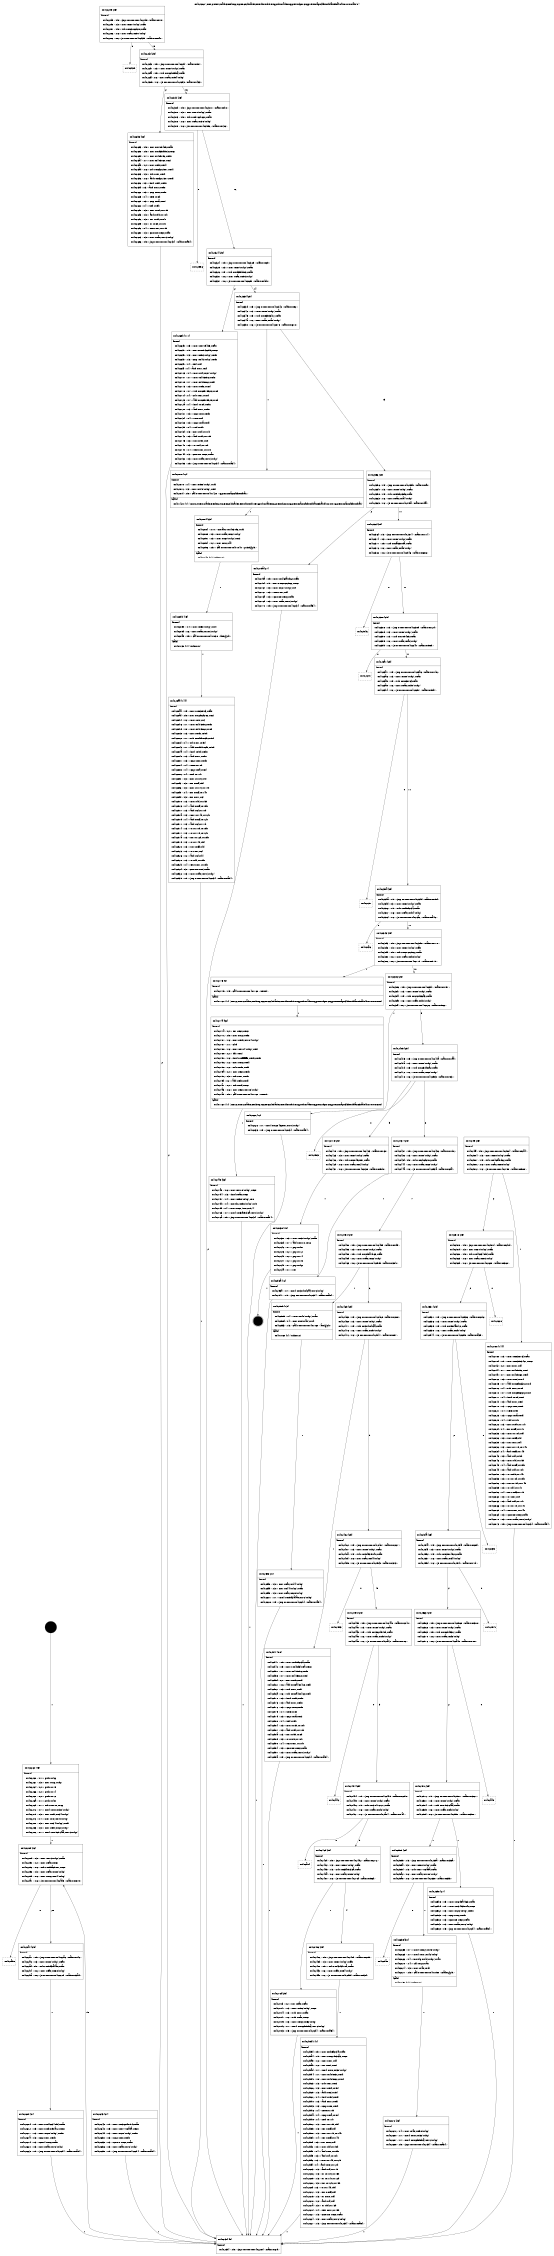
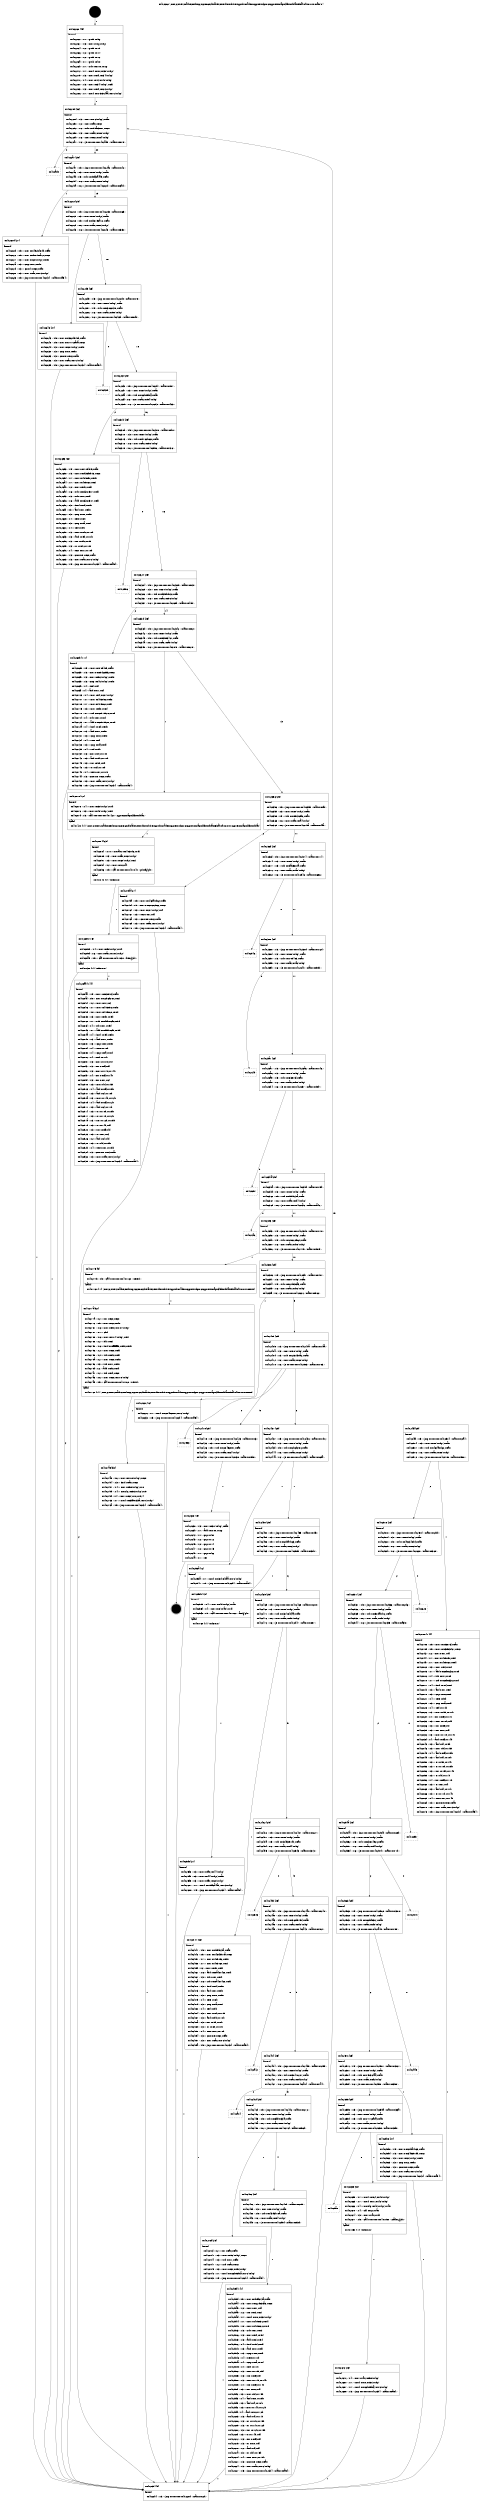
none -> (95, 216)
(200, 1565) -> (71, 1760)
